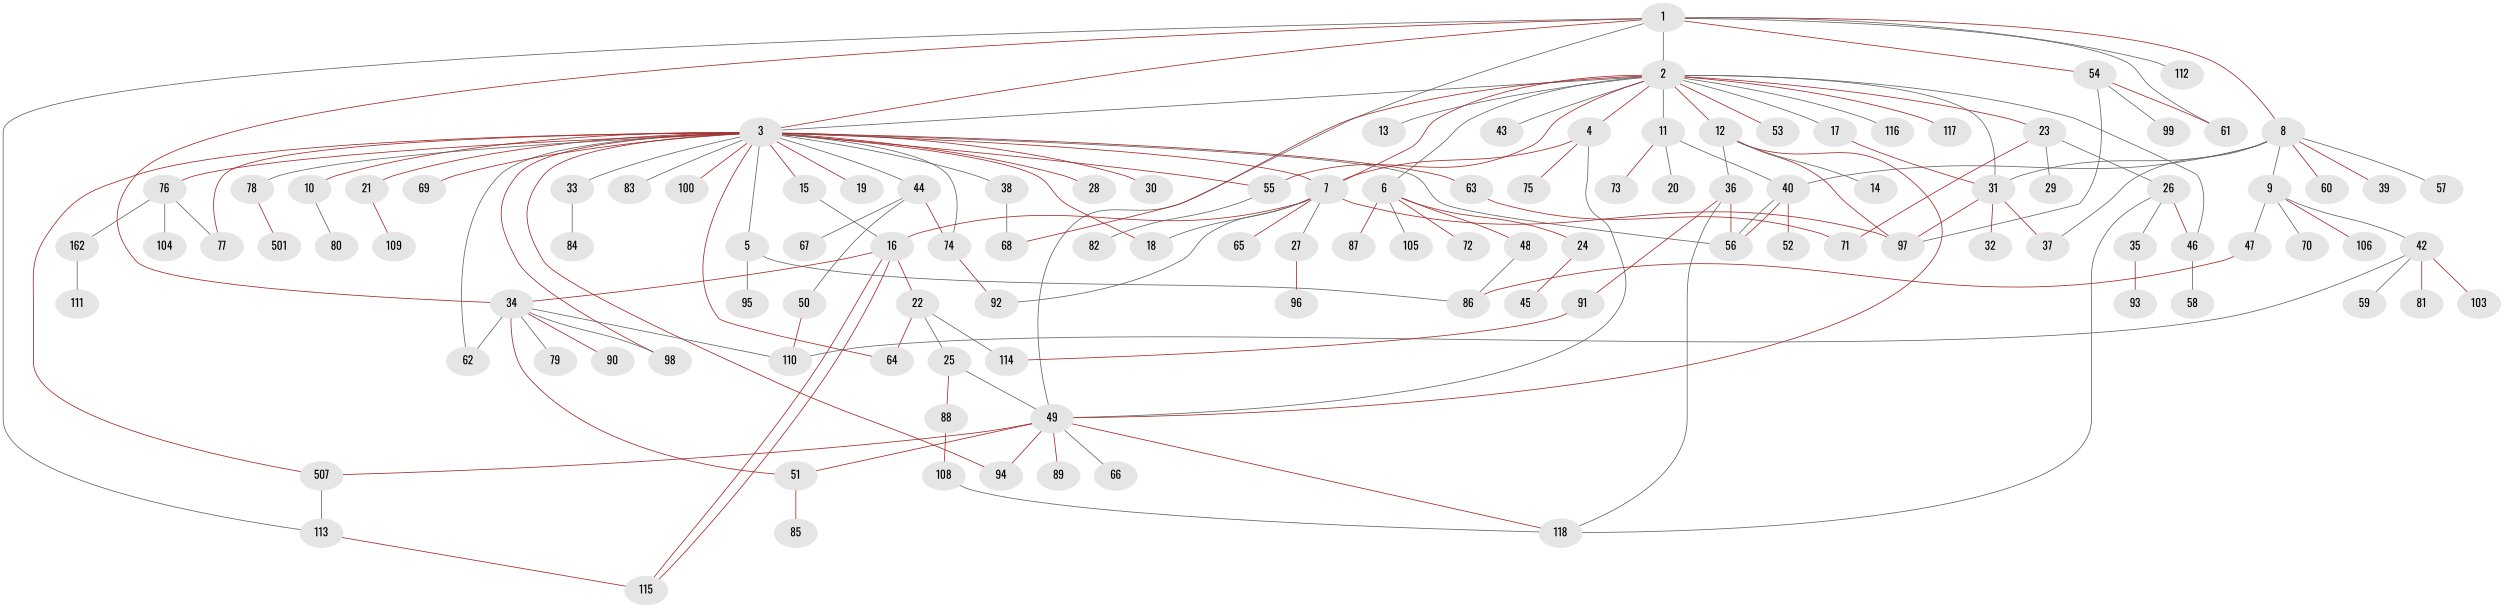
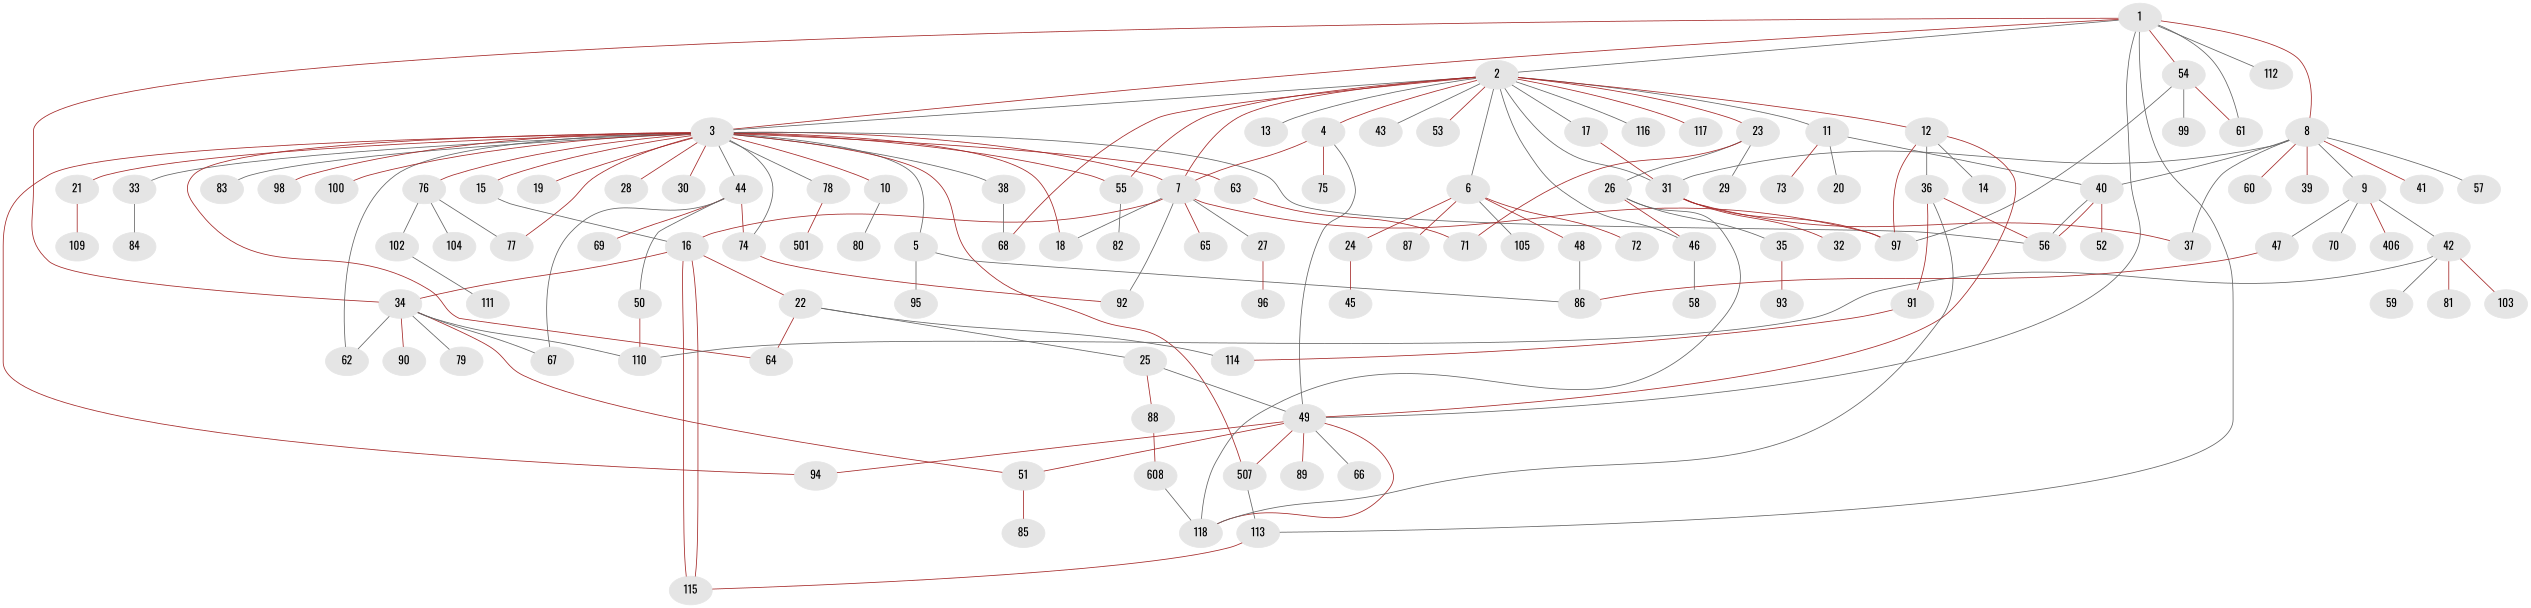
(589, 149) -> (671, 219)
none -> (2422, 189)
(77, 247) -> (397, 247)
(2364, 247) -> (2391, 247)
(591, 332) -> (491, 337)
(944, 476) -> (1156, 476)
